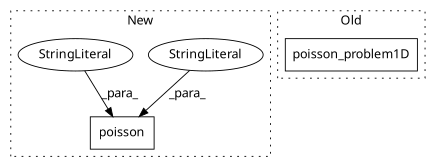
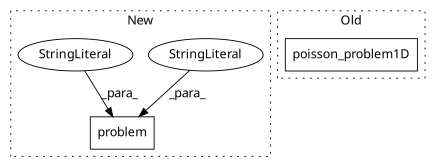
(122, 133) -> (122, 133)
